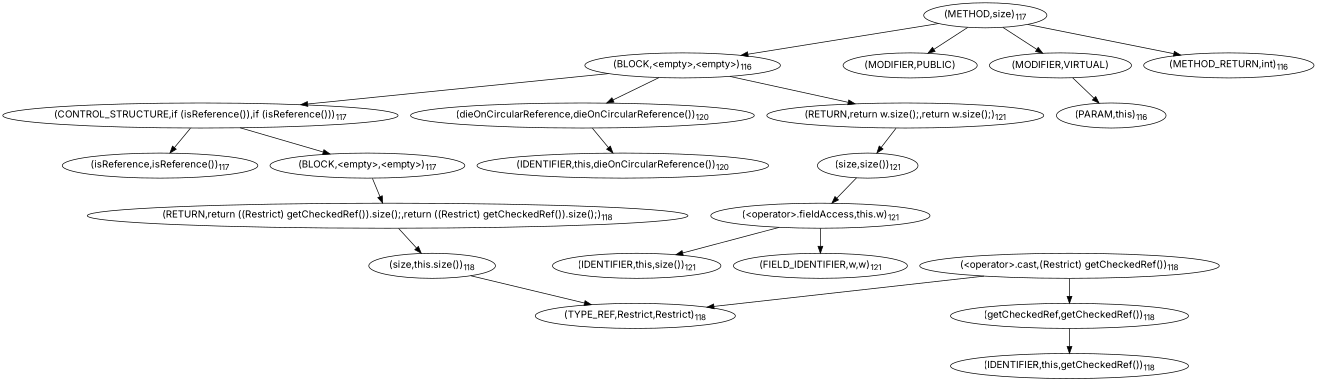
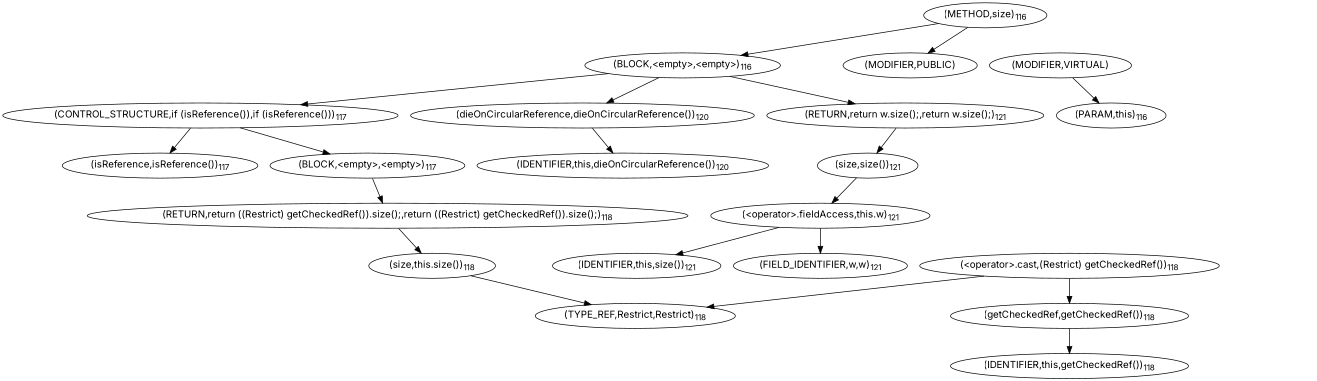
(1021, 14) -> (1021, 14)
(1020, 38) -> none
(1229, 65) -> none
